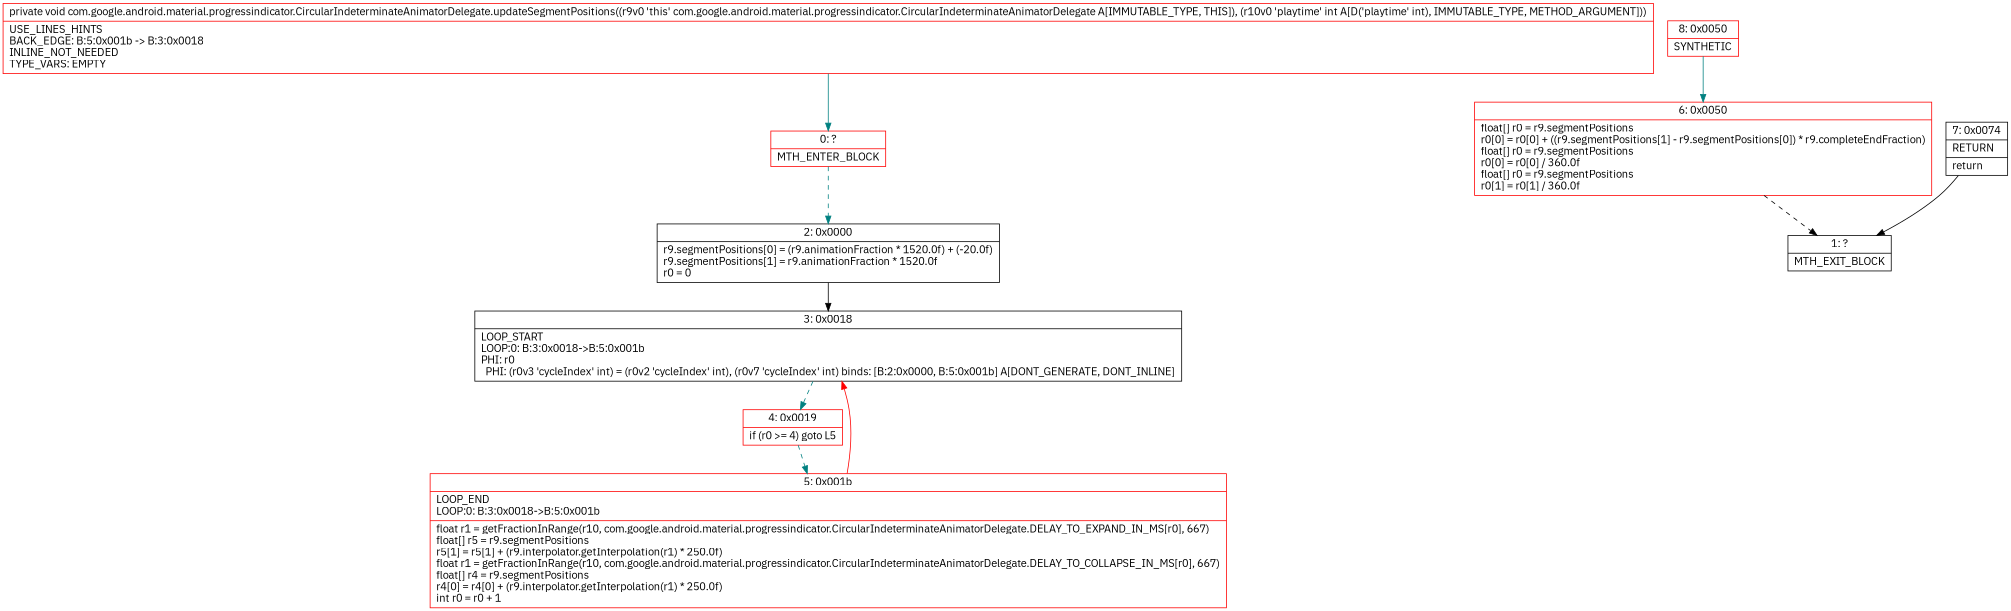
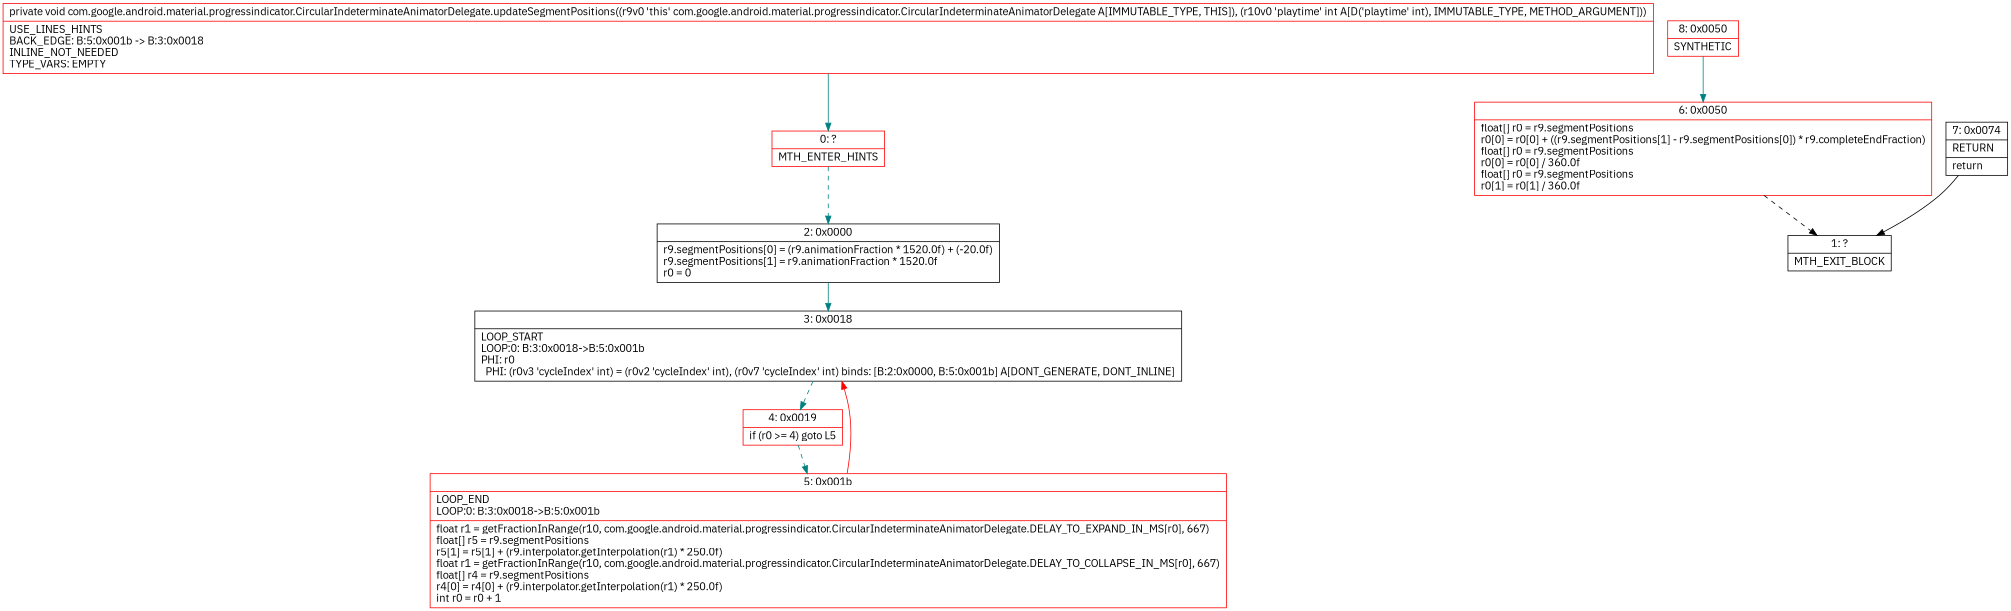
(828, 157) -> (828, 157)
(828, 293) -> (828, 293)
